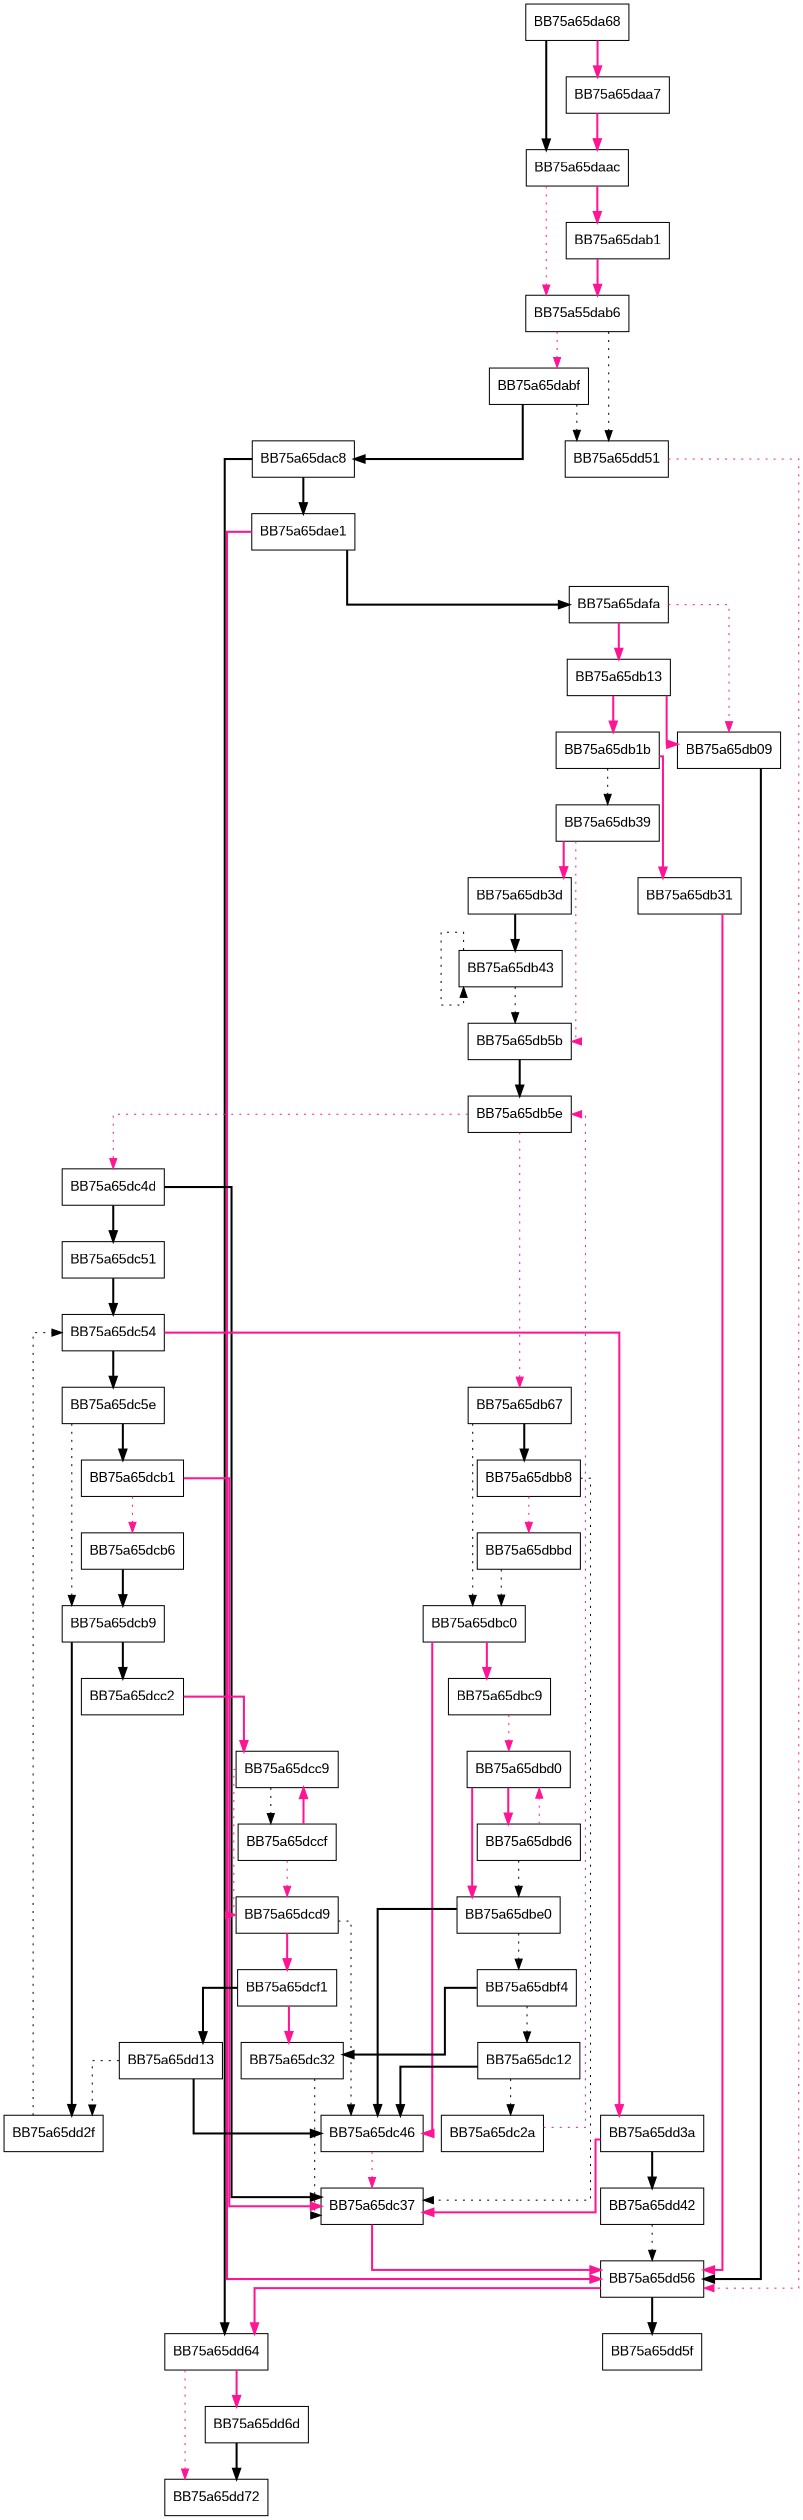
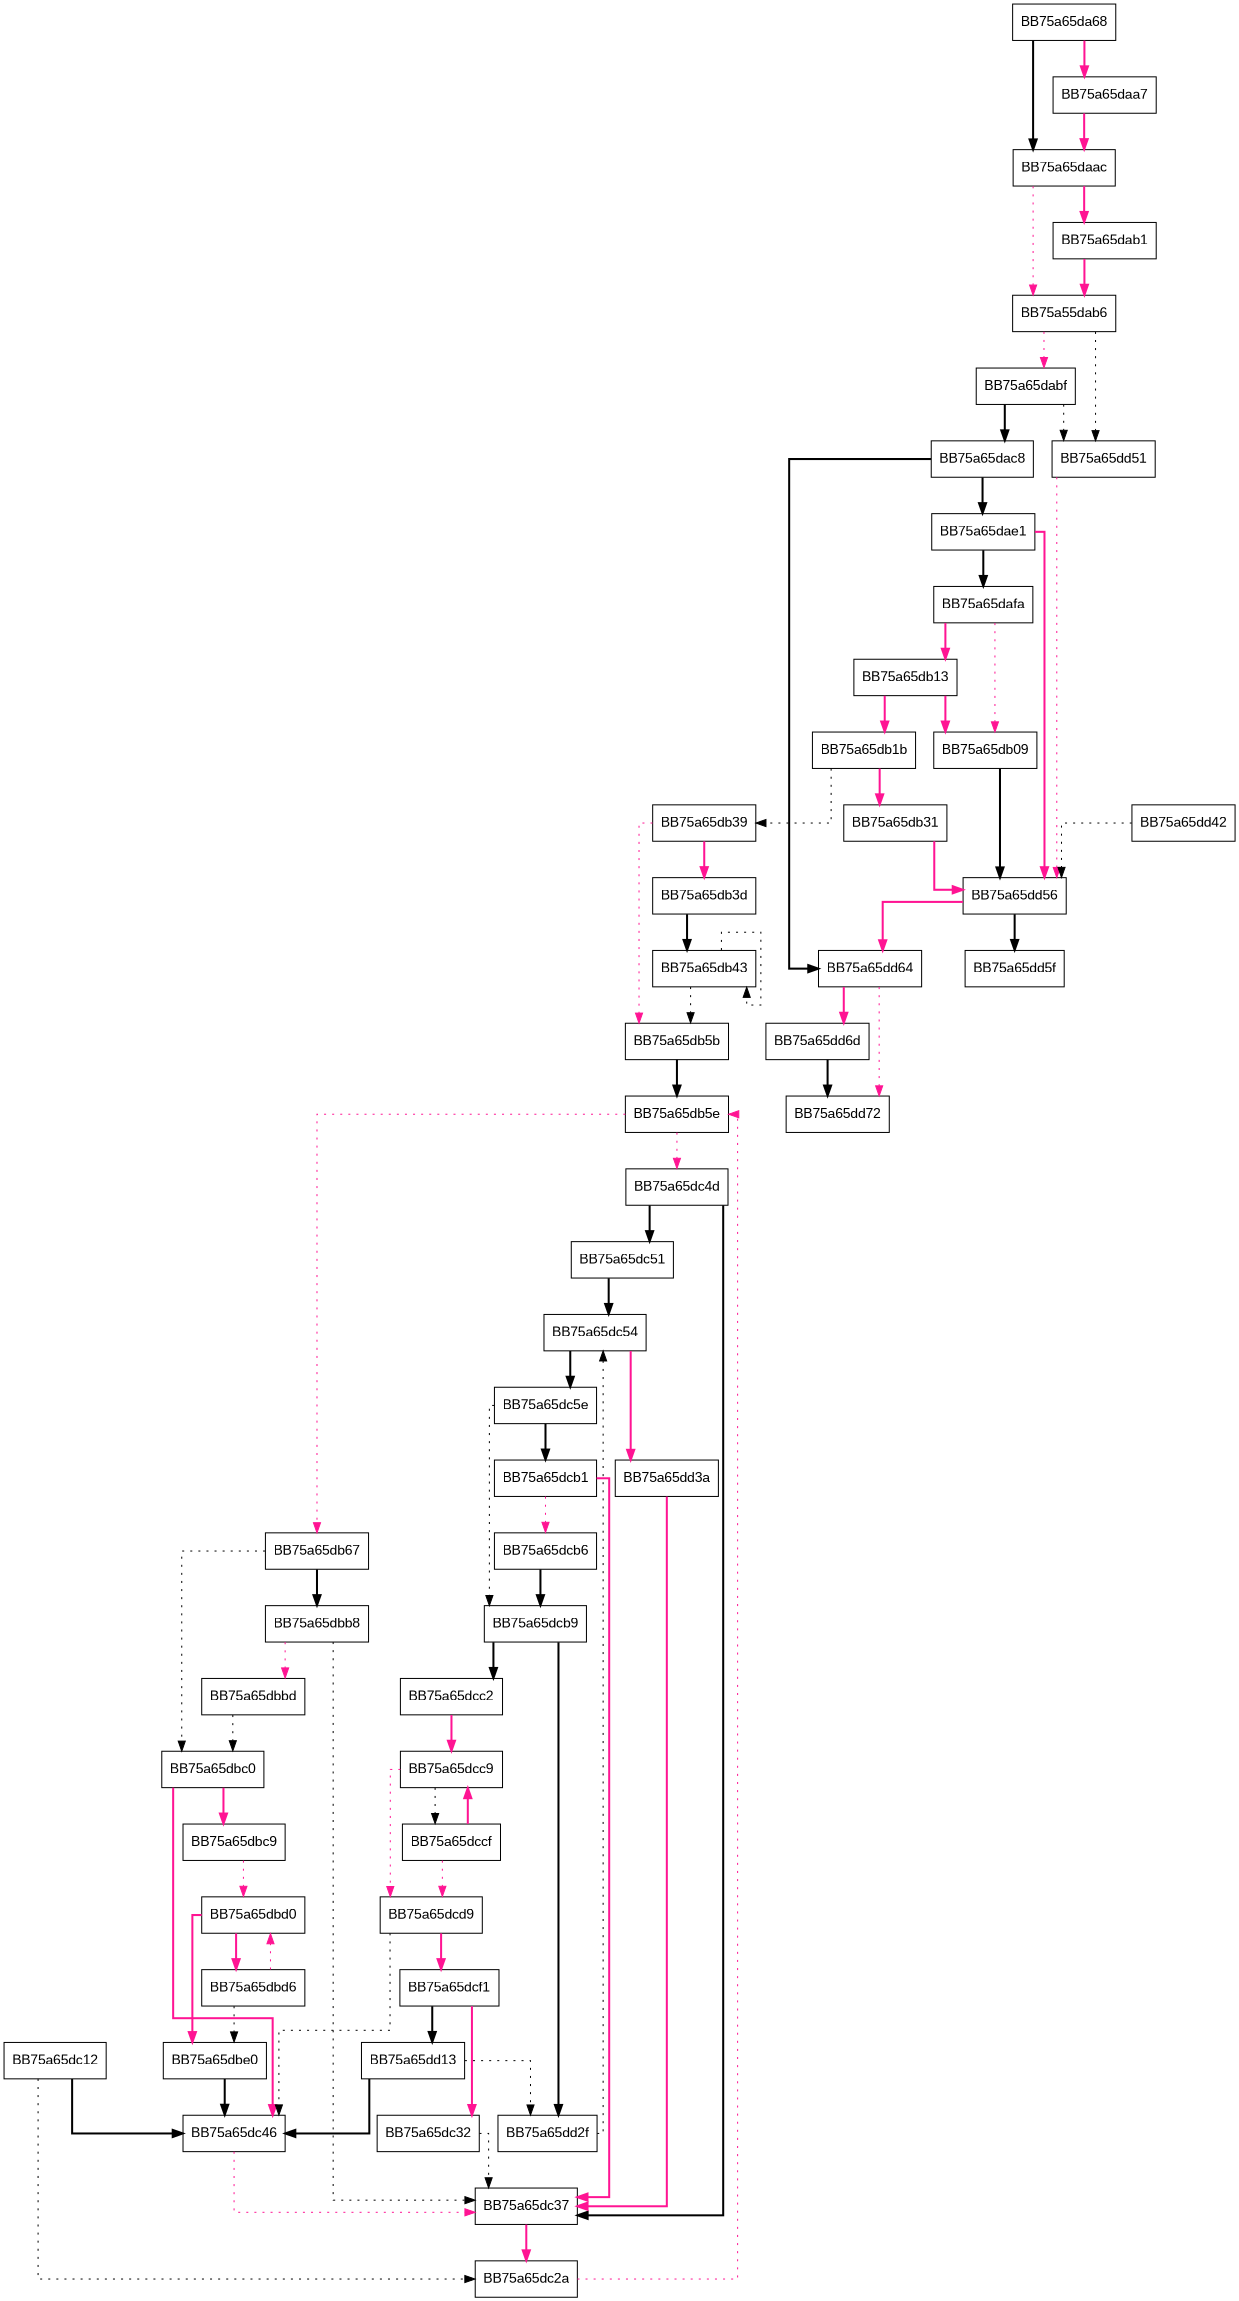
(527, 1988) -> none
(652, 2165) -> none
(459, 2270) -> (526, 2237)
